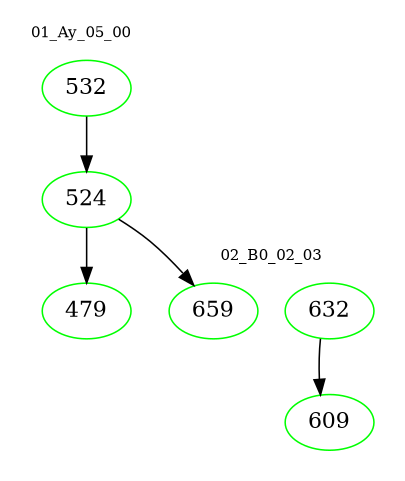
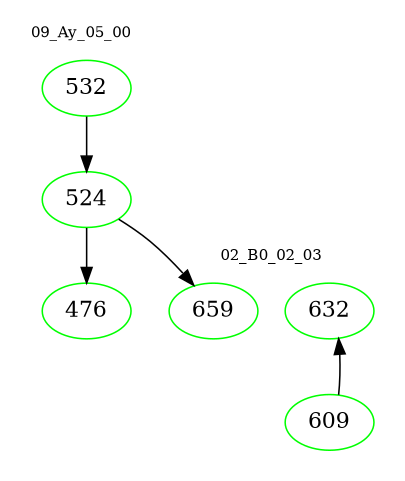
(81, 33) -> (81, 33)
(87, 311) -> (87, 311)
(319, 359) -> (340, 375)
